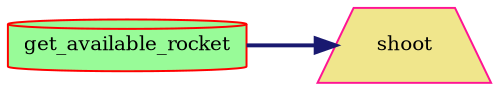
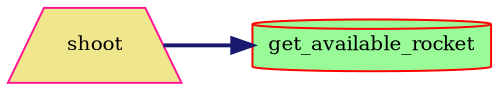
(281, 45) -> (198, 45)
